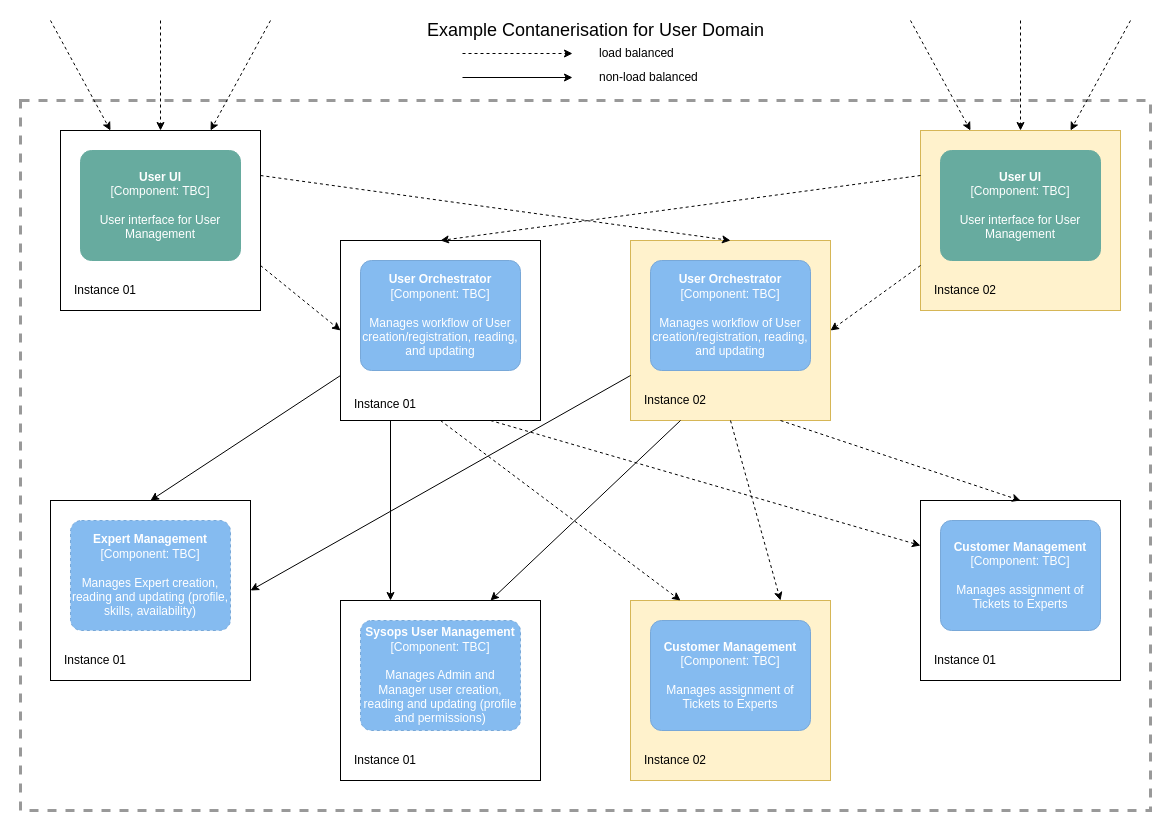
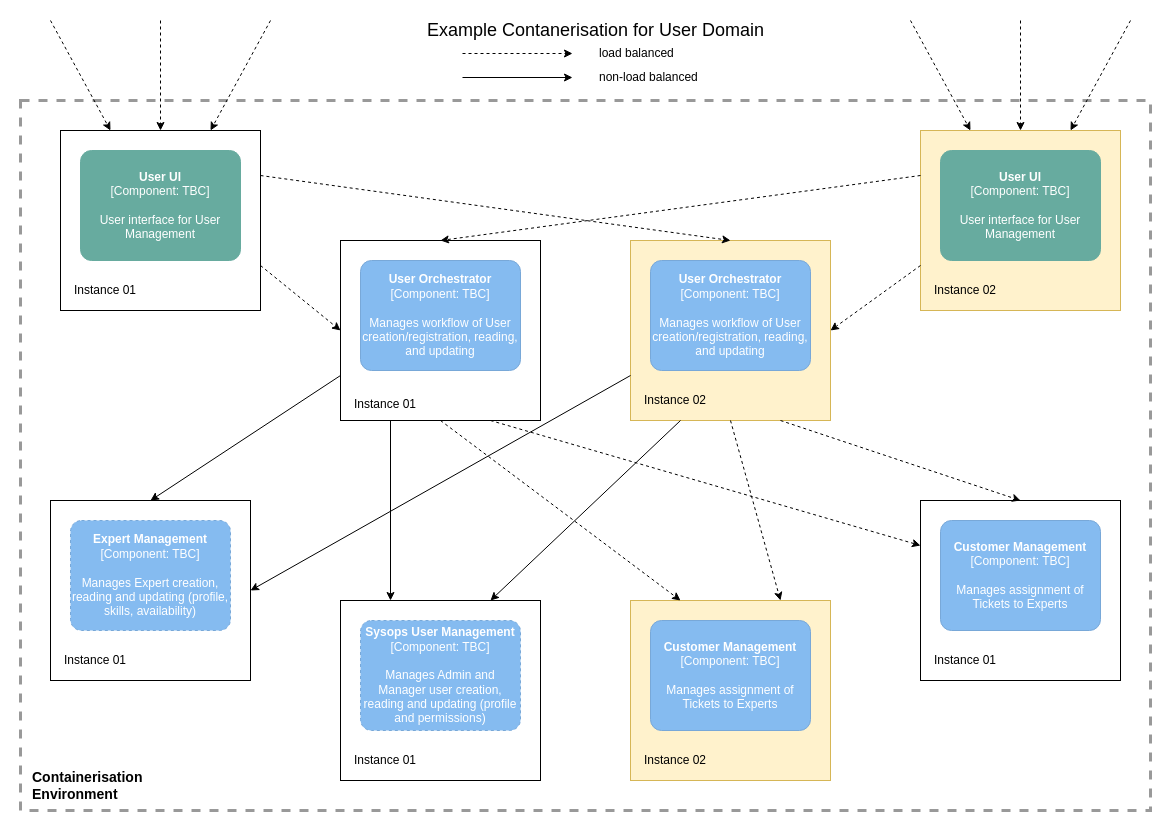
none -> (96, 786)
